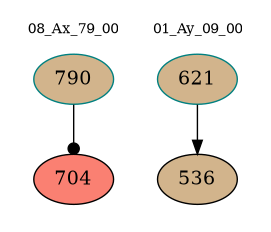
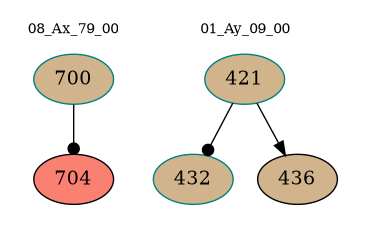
(74, 79) -> (74, 79)
(197, 79) -> (245, 79)
none -> (193, 179)
(197, 179) -> (298, 179)
